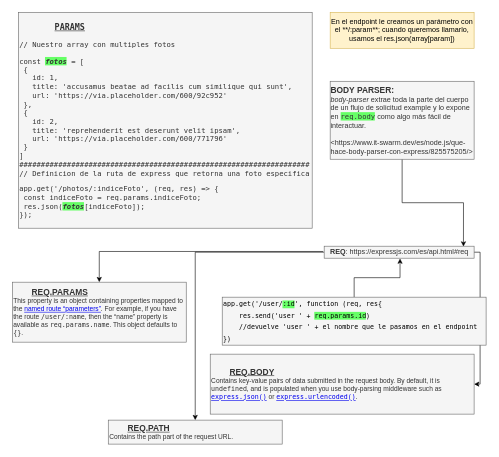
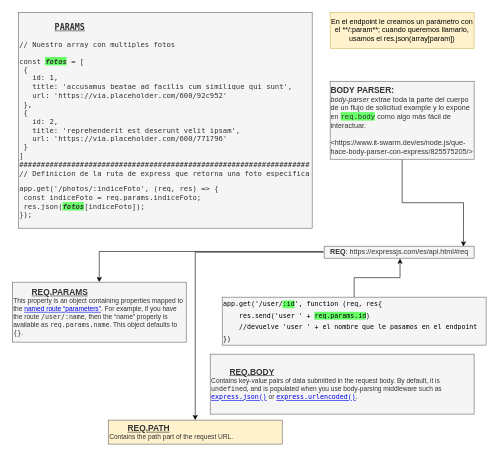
(480, 383) -> none
(195, 432) -> (195, 432)
